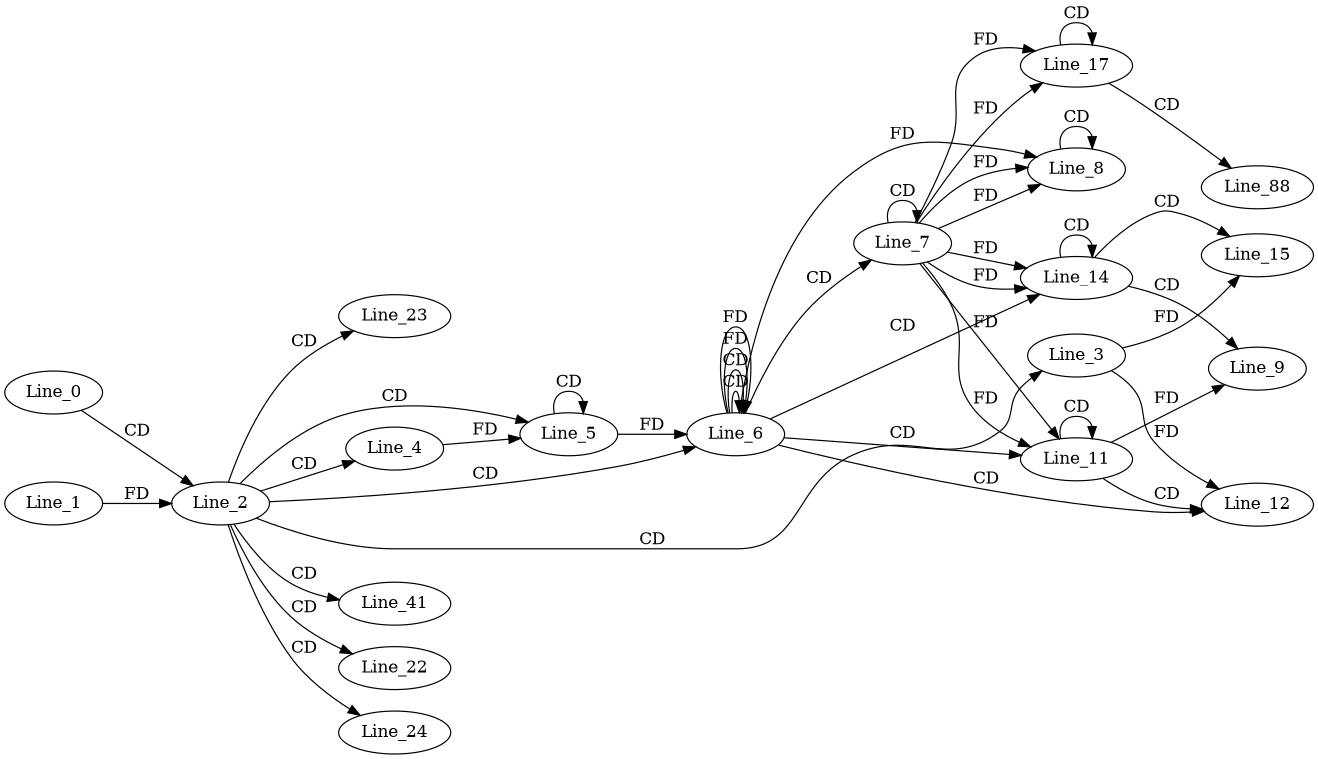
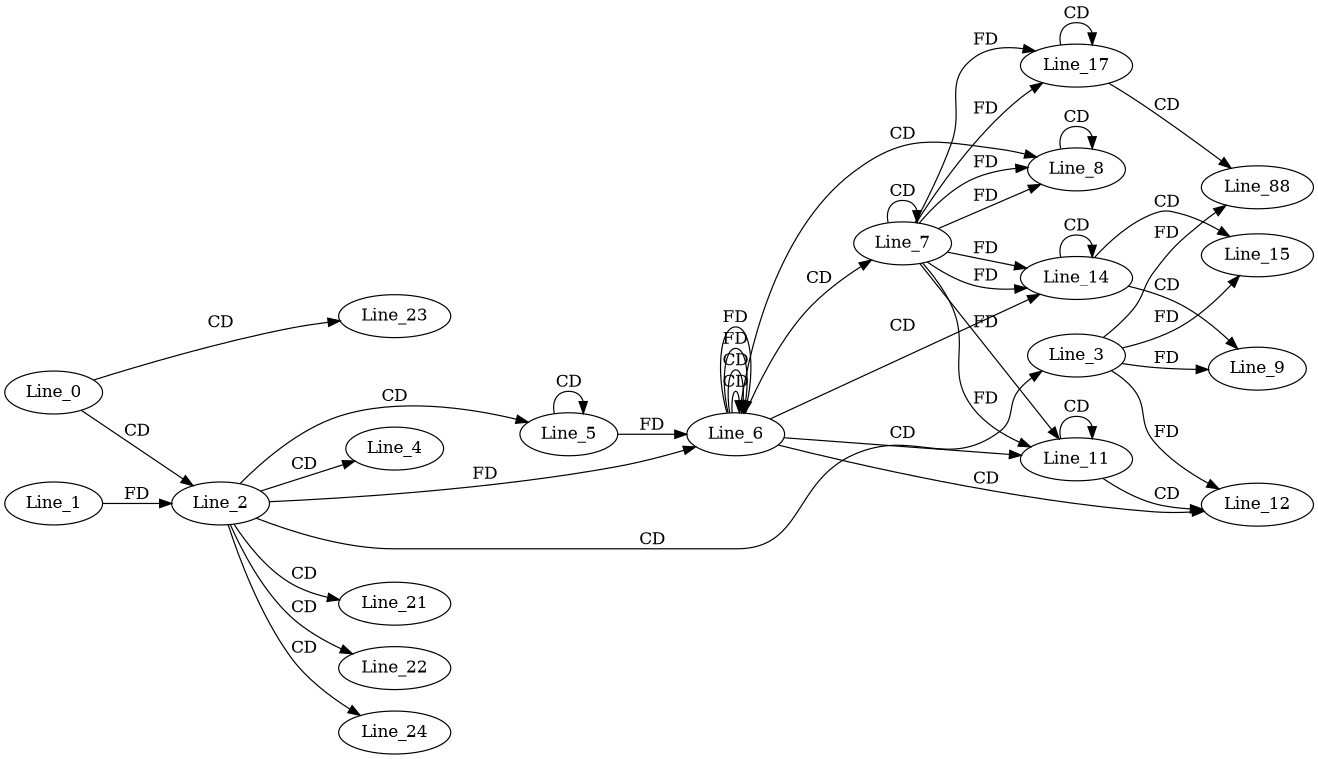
(903, 134) -> (903, 134)
none -> (1155, 271)
(270, 397) -> (210, 347)
(1162, 416) -> (1159, 368)
(476, 442) -> none
(485, 474) -> (485, 474)
(395, 604) -> (395, 604)
